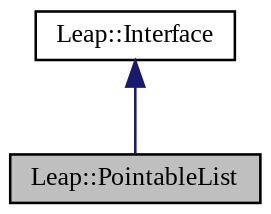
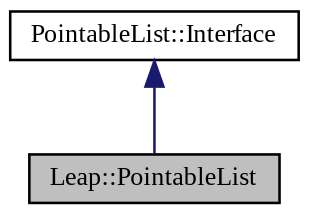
(135, 36) -> (154, 36)
